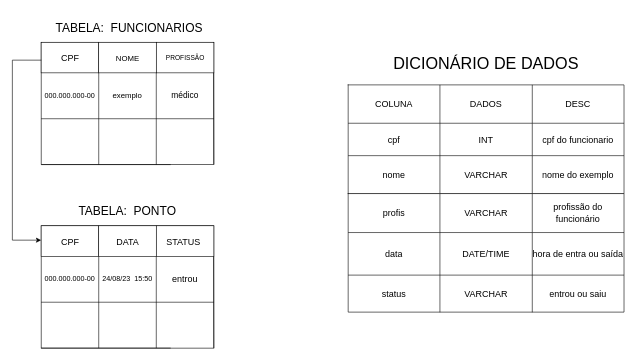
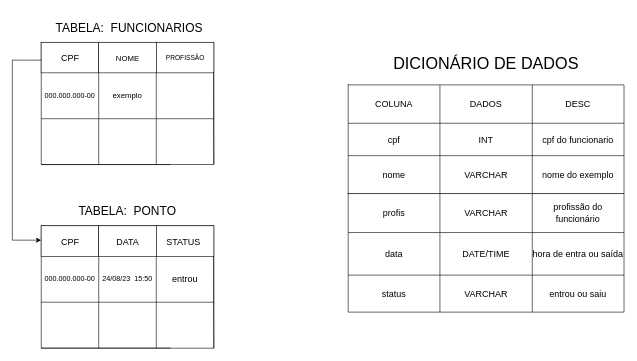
(185, 96) -> none
